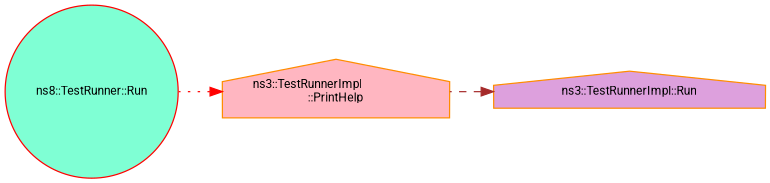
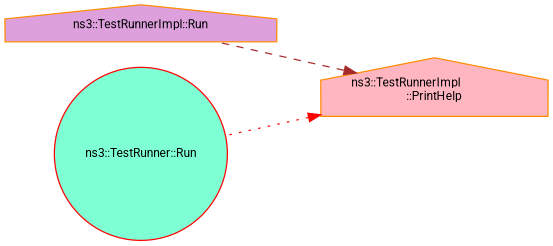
(92, 92) -> (141, 154)
(465, 92) -> (280, 56)
